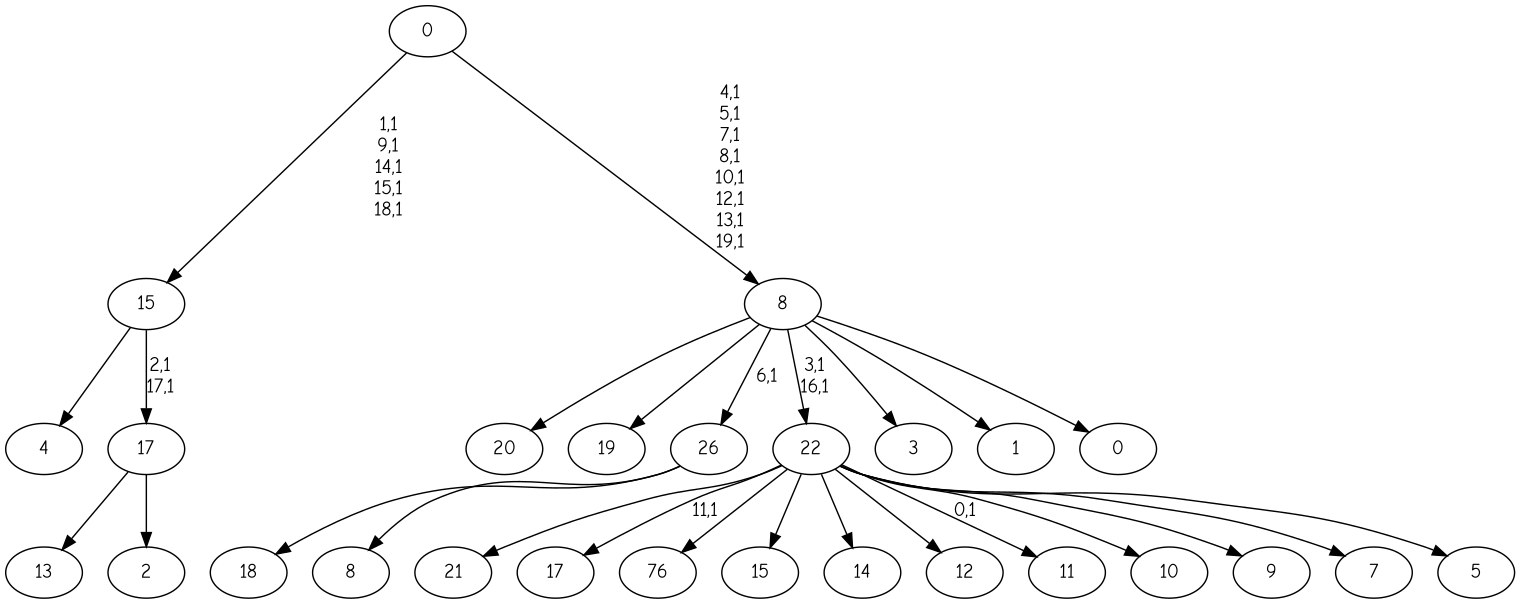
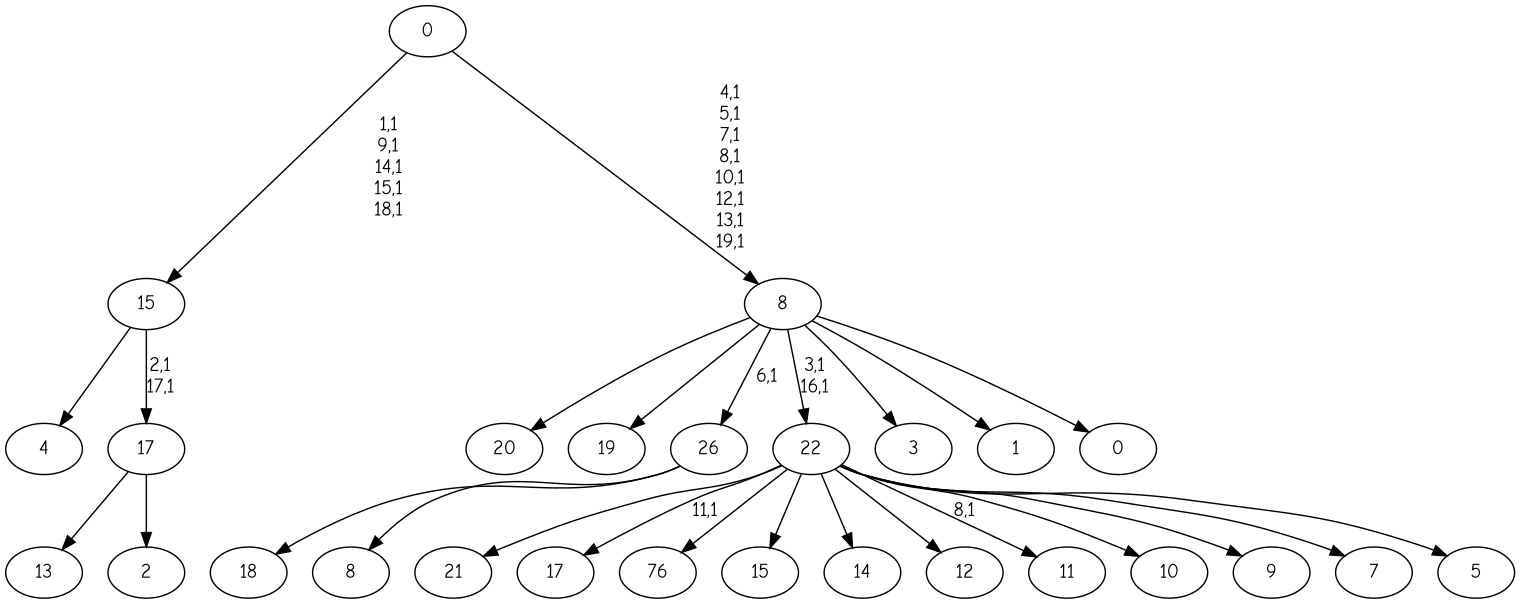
(965, 511) -> (965, 511)
